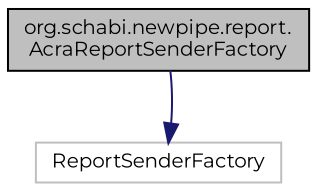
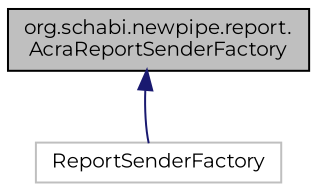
(172, 97) -> (146, 117)
